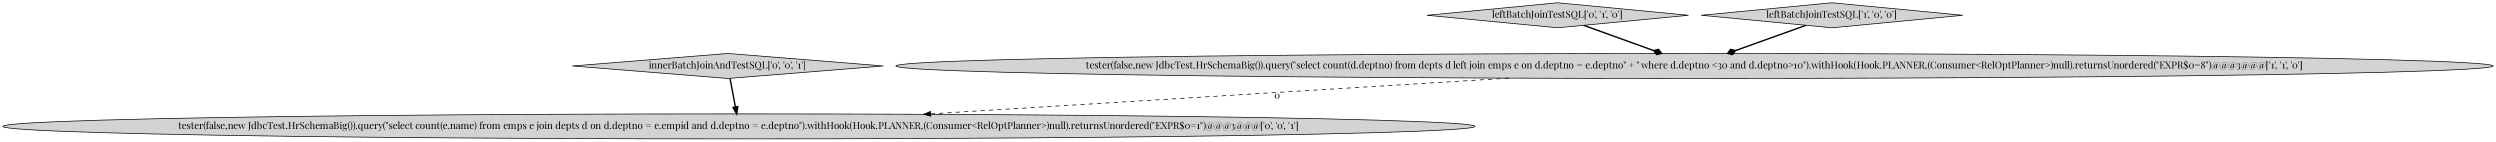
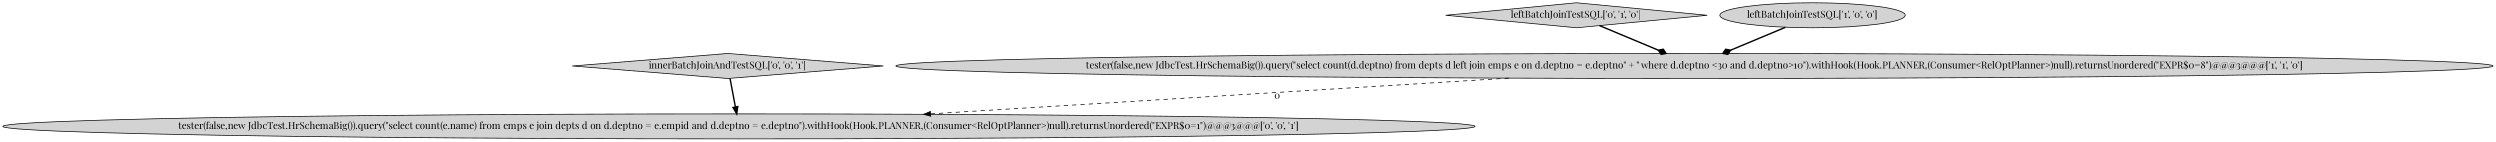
(1832, 15) -> (1813, 15)
